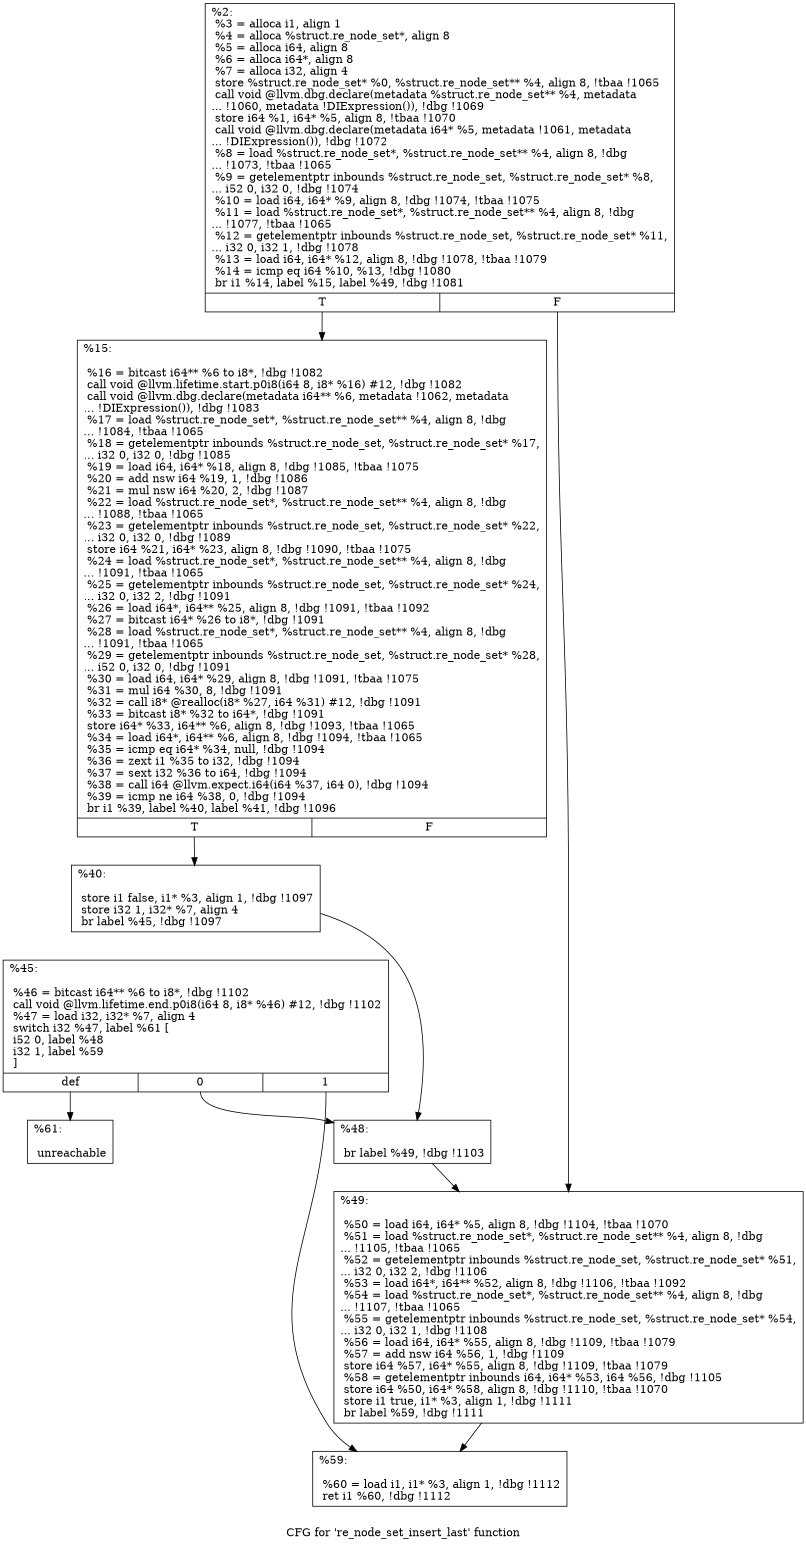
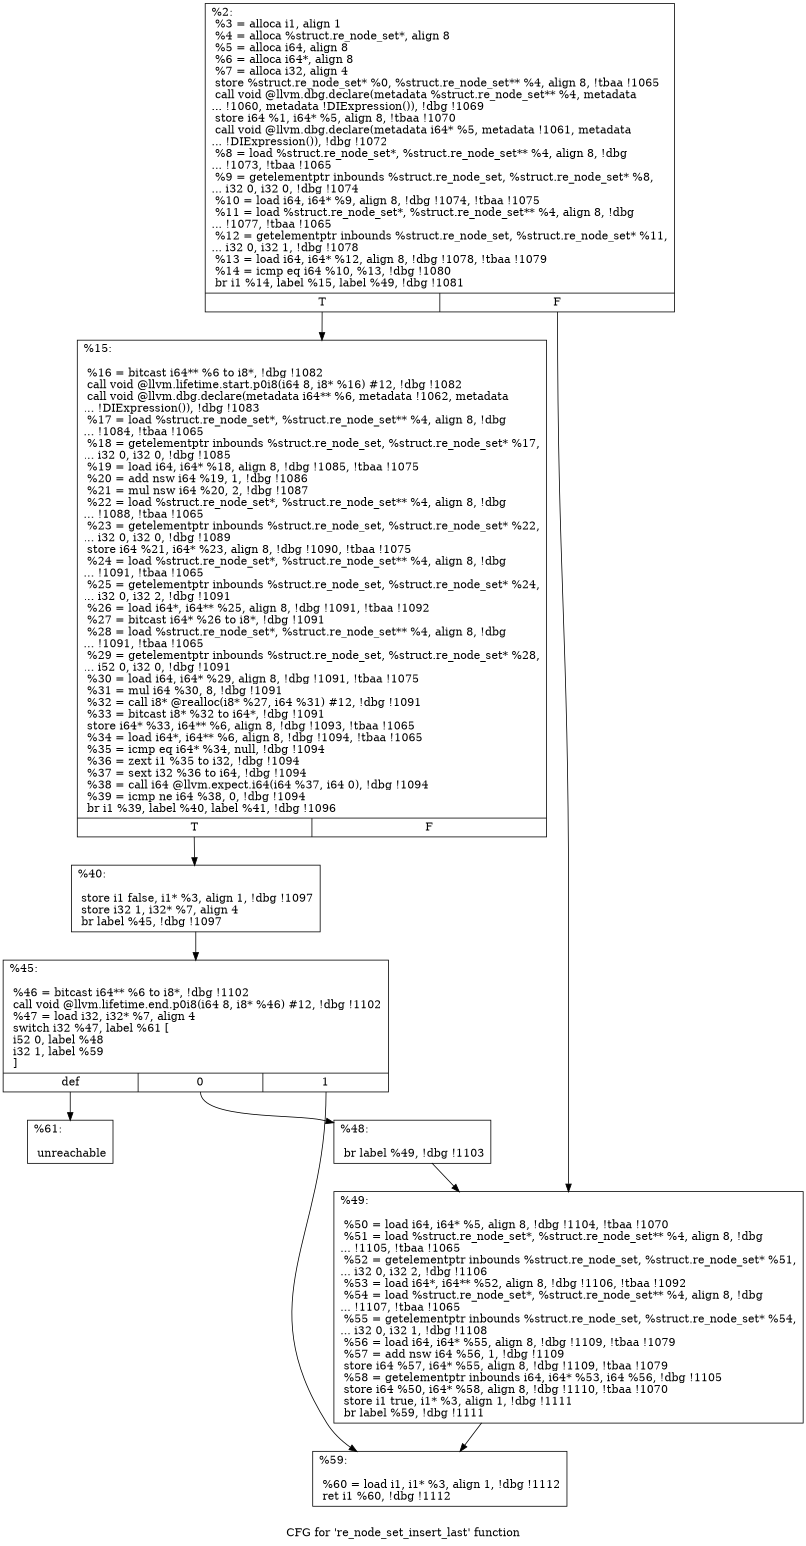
(285, 189) -> (285, 189)
(412, 990) -> (196, 942)
